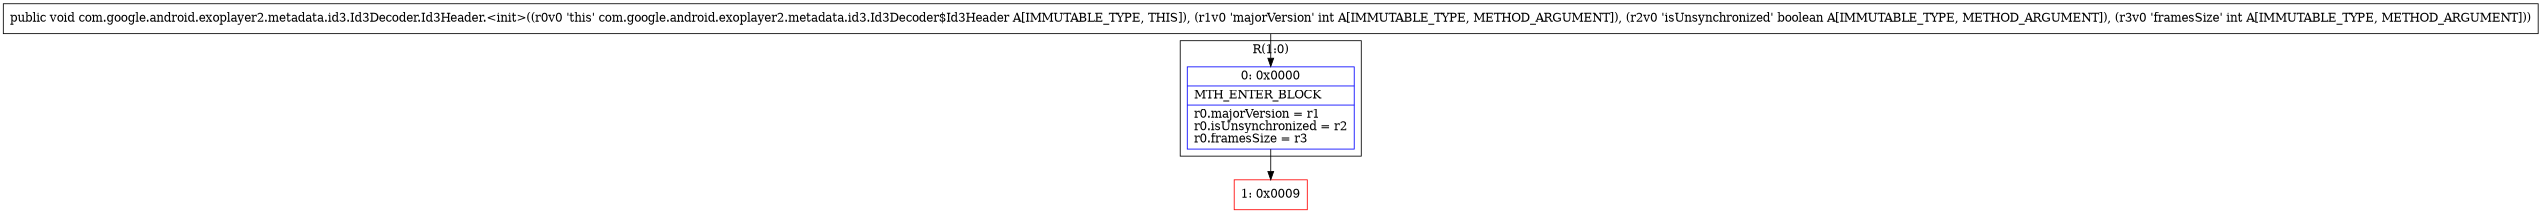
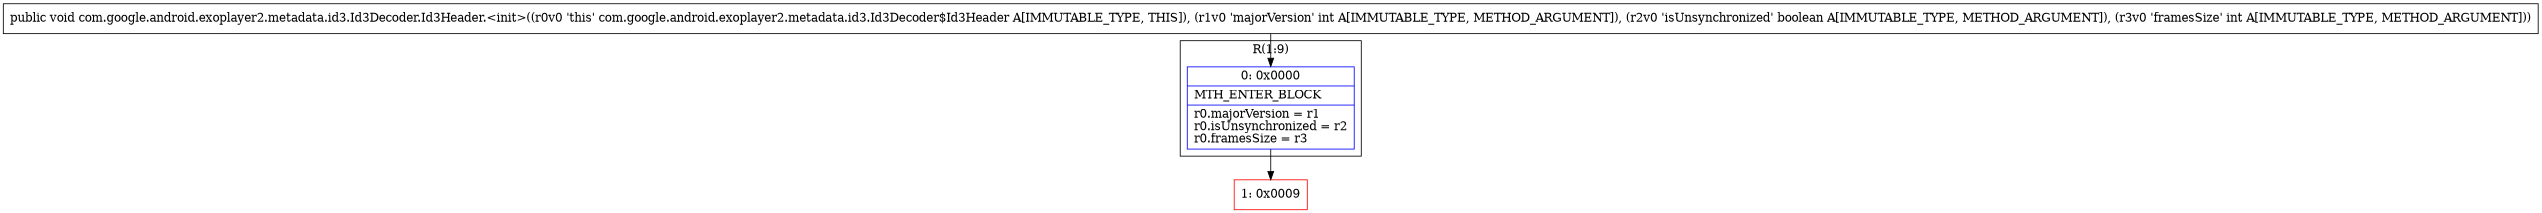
(1271, 50) -> (1271, 50)
